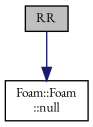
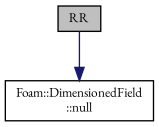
(47, 101) -> (79, 101)
